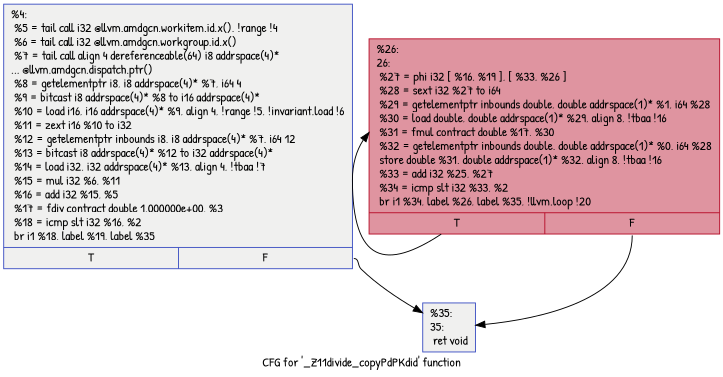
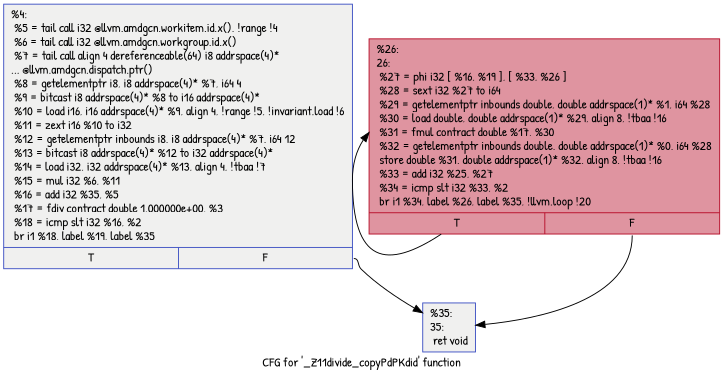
(65, 195) -> (65, 195)
